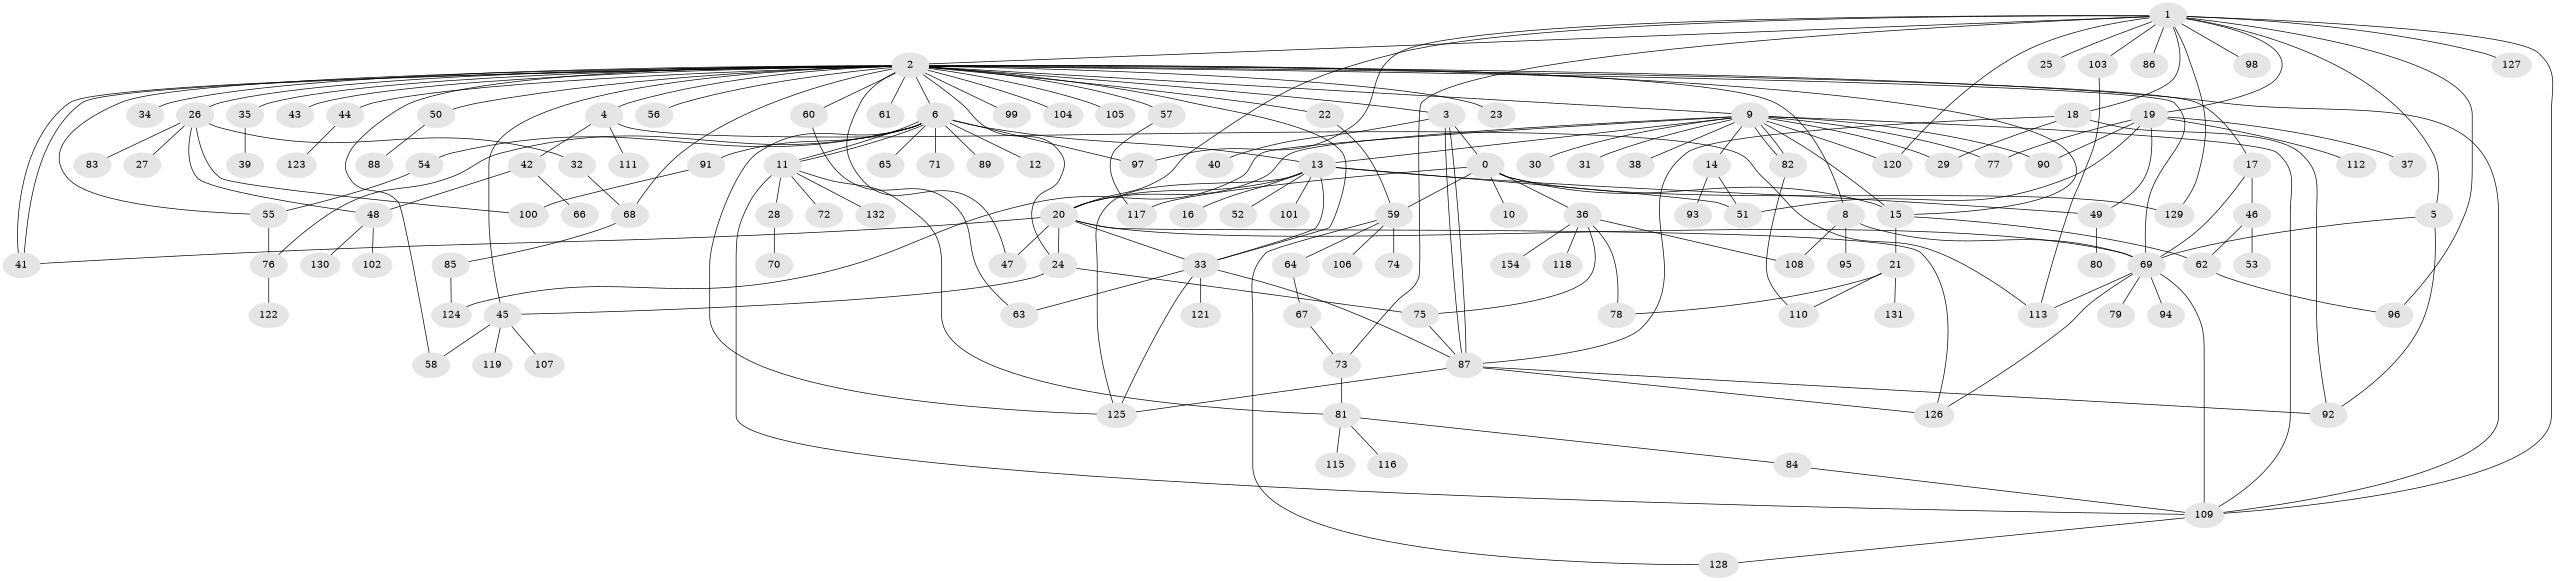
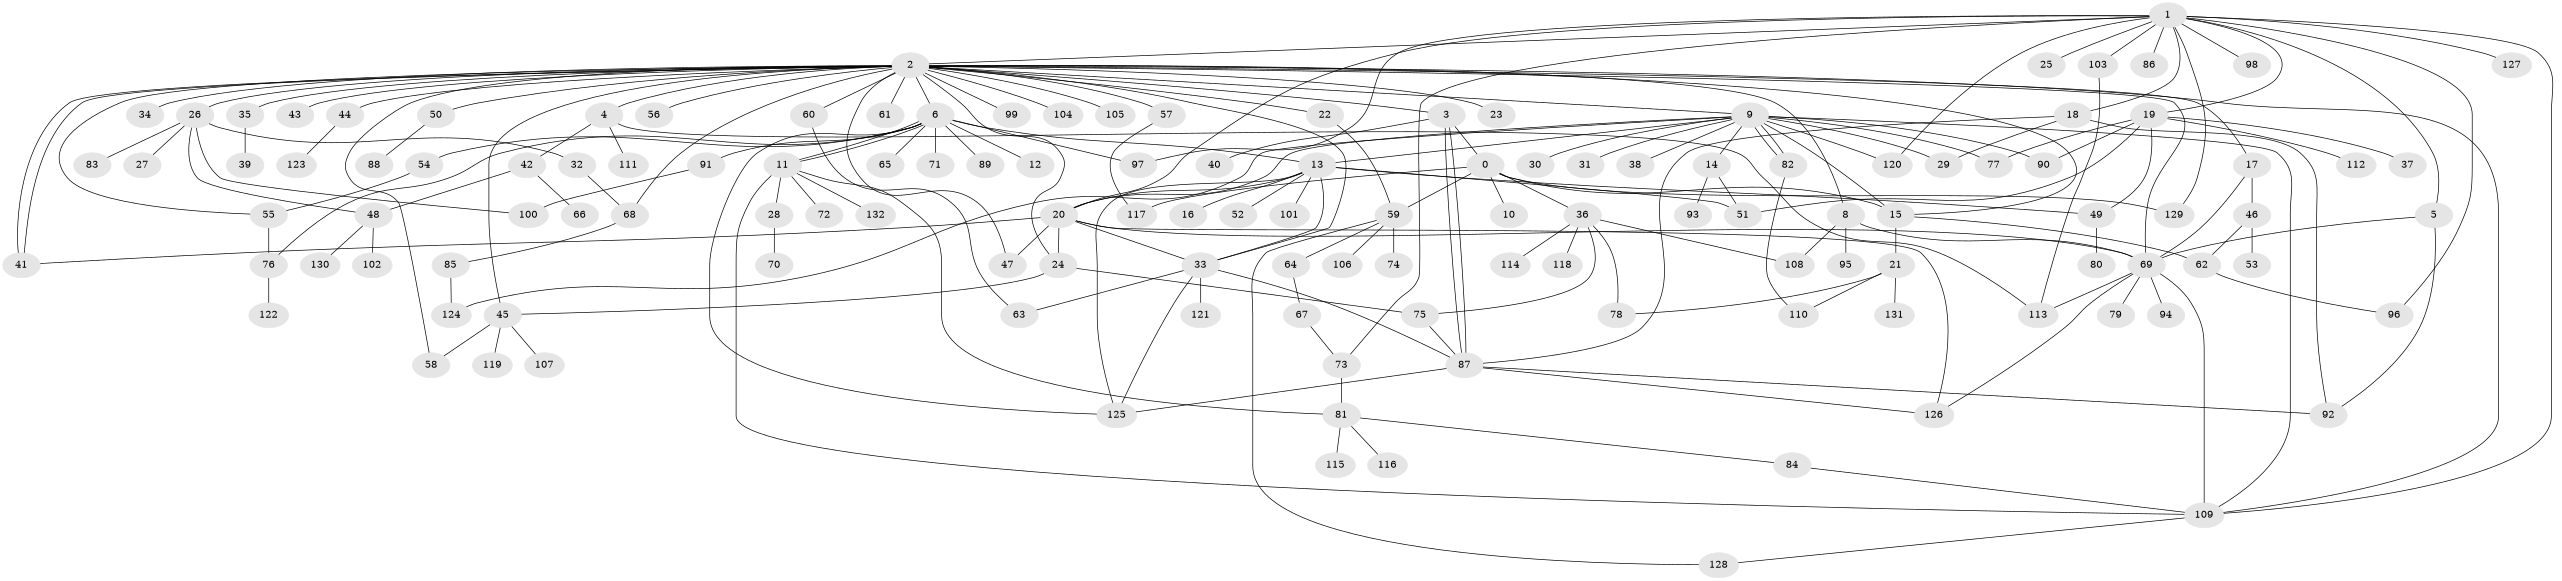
(1510, 265) -> (1510, 265)
